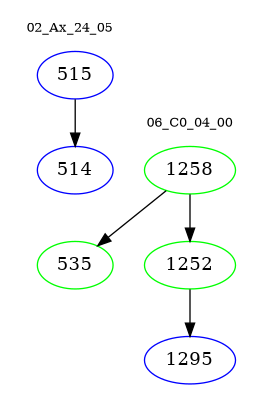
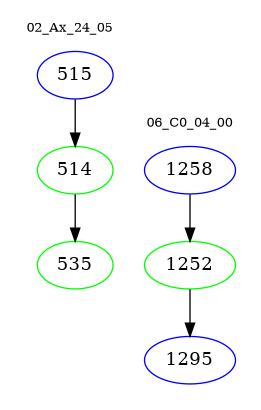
(75, 170) -> (75, 170)
(190, 170) -> (190, 170)
(143, 209) -> (75, 211)
